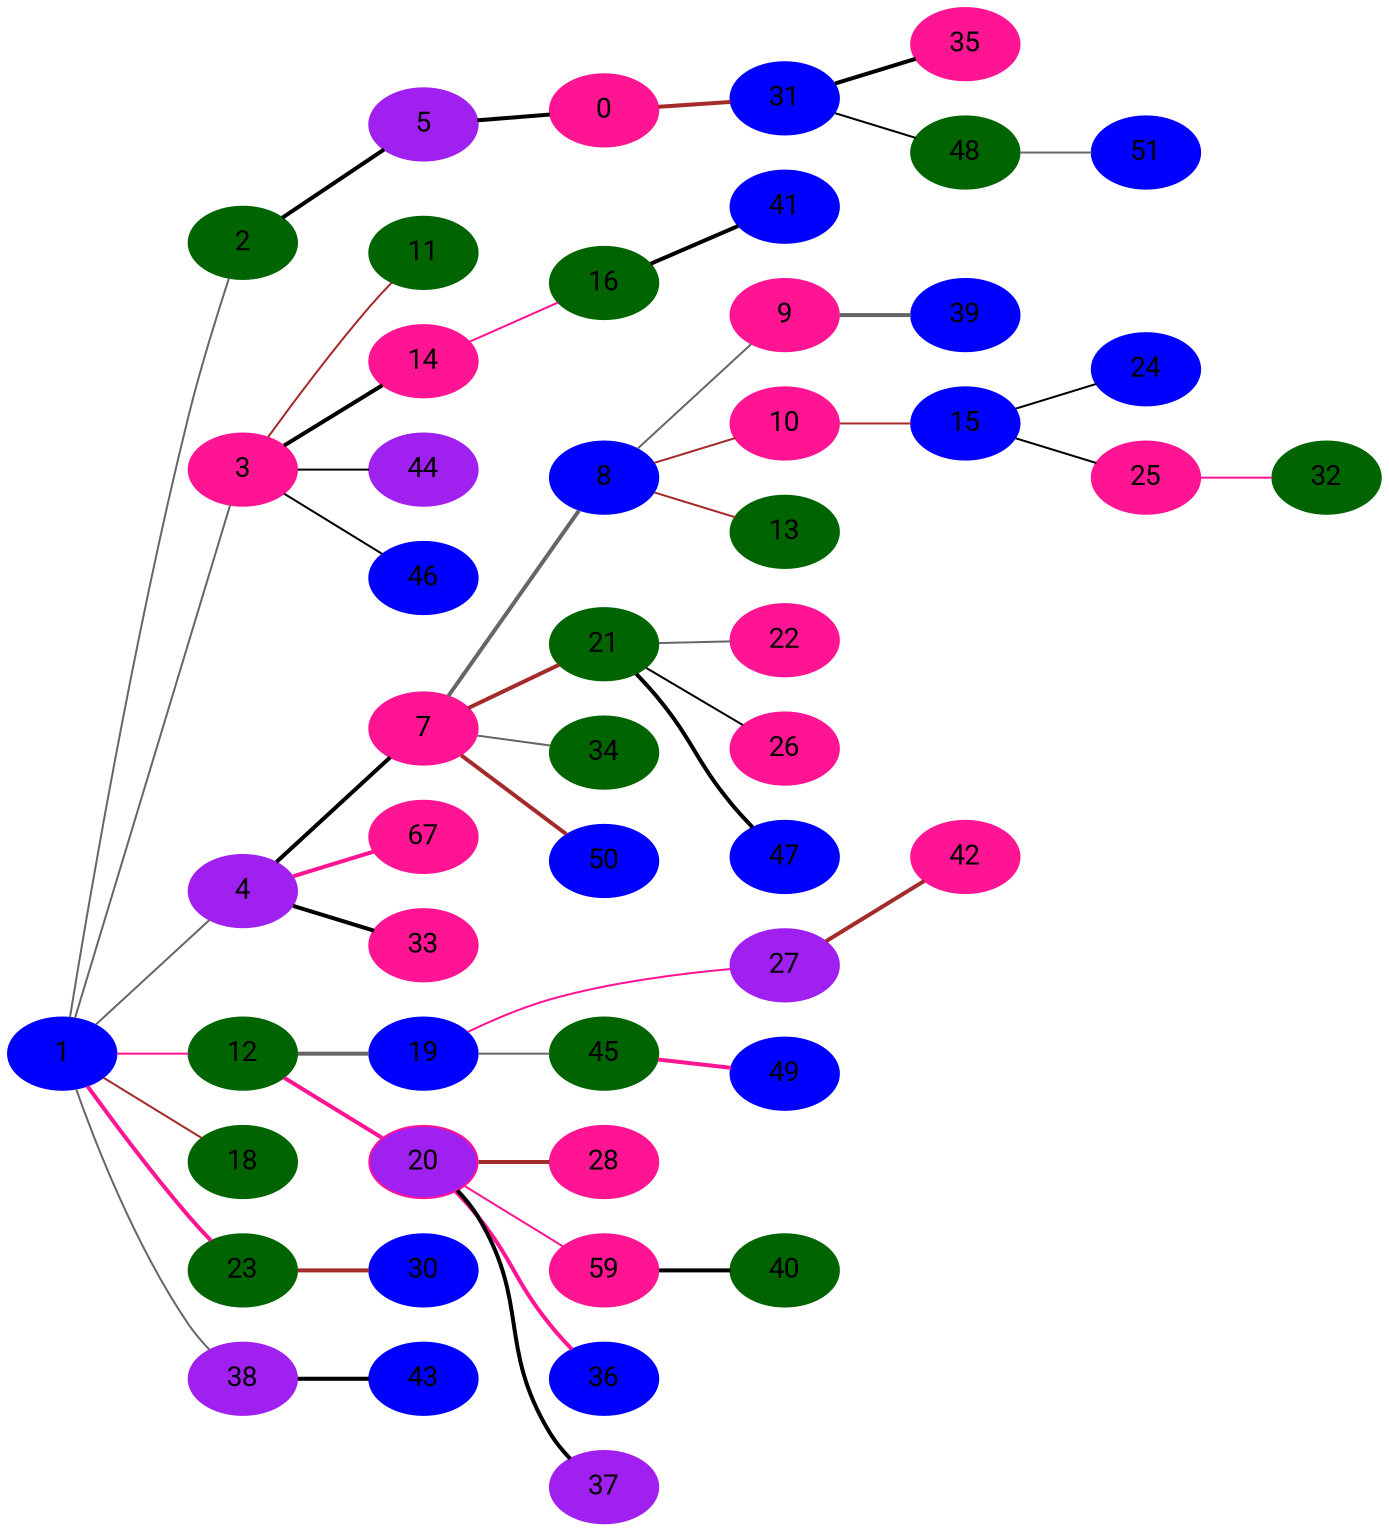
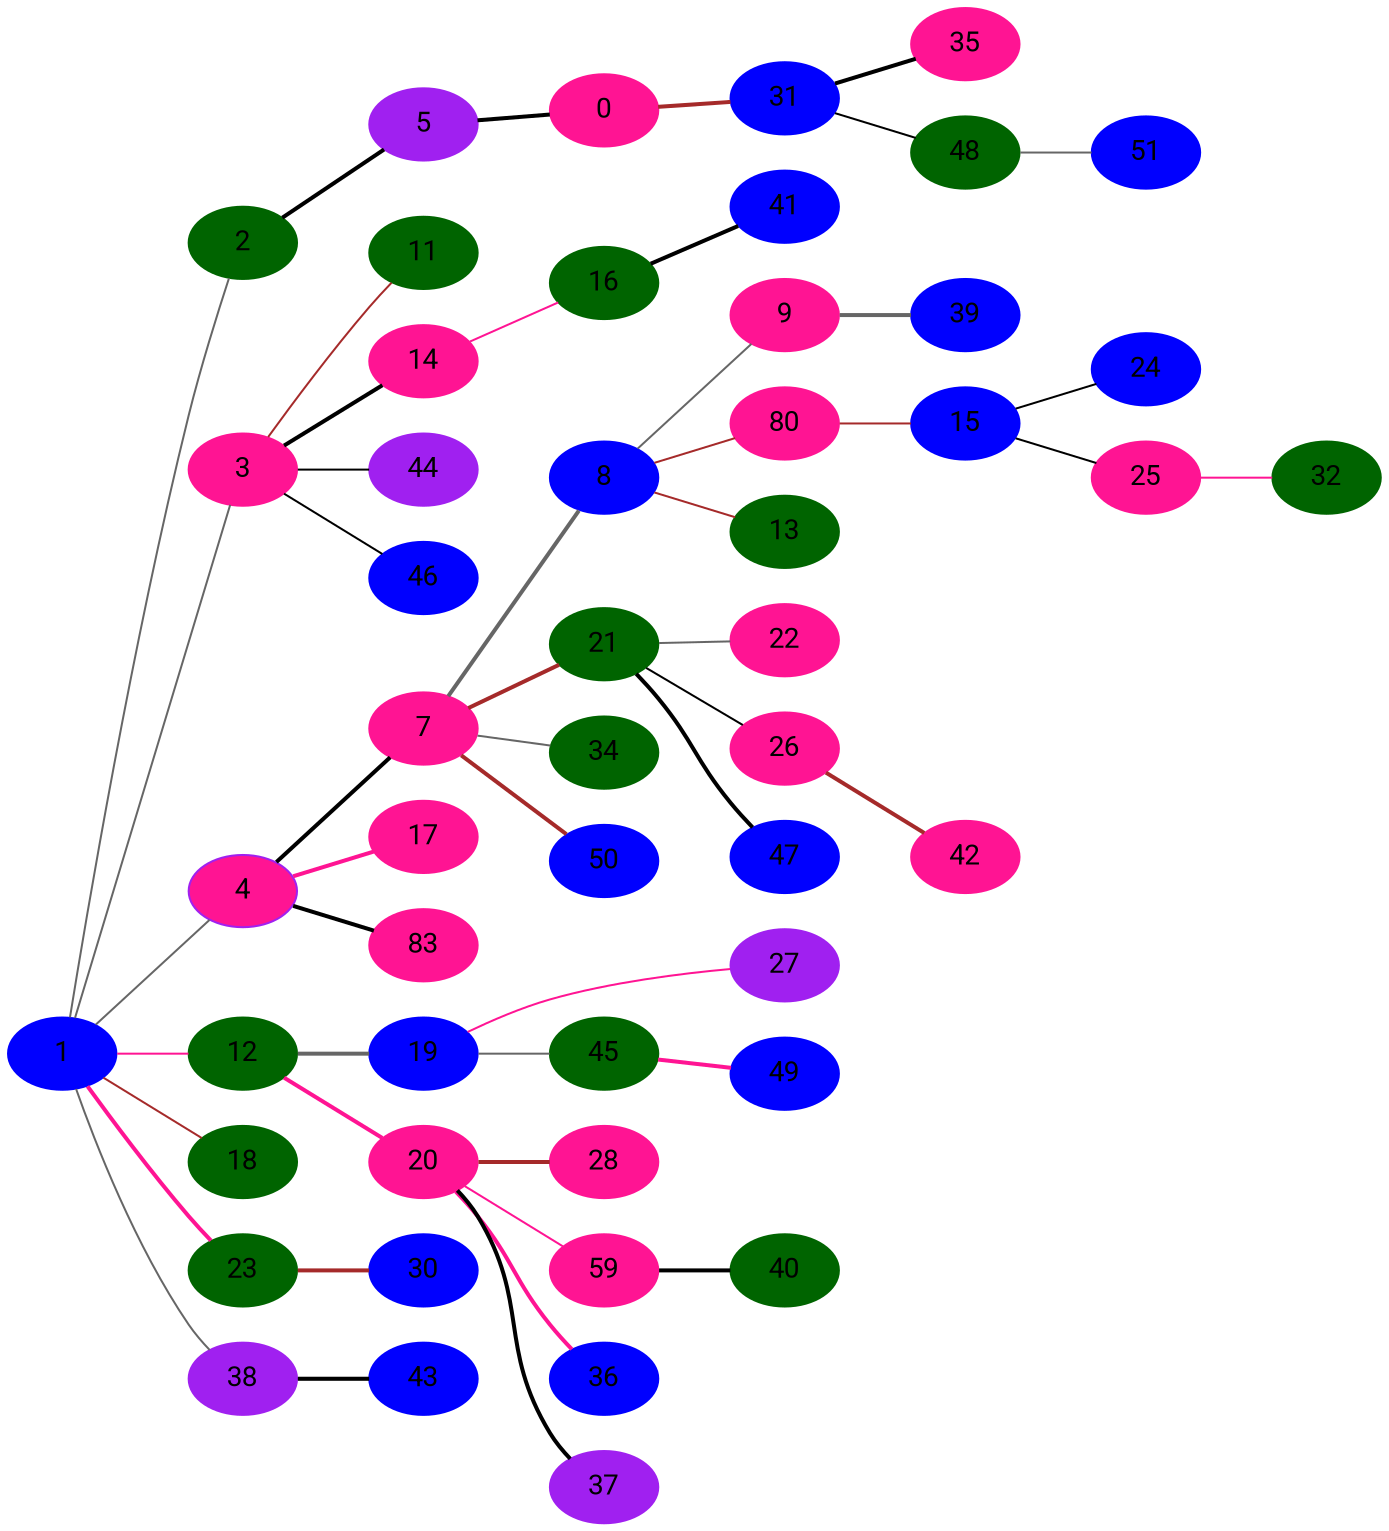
(785, 423) -> (785, 423)
(423, 837) -> (423, 837)
(243, 891) -> (243, 891)
(875, 911) -> (875, 803)
(423, 945) -> (423, 945)
(423, 1162) -> (423, 1162)
